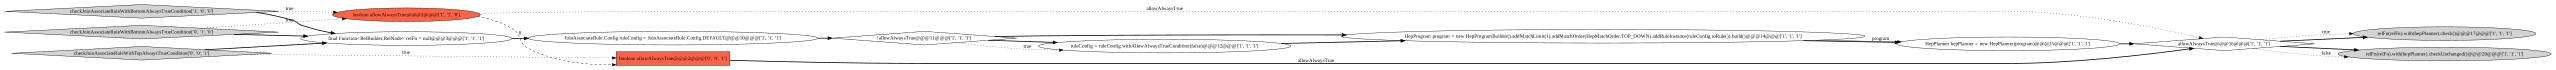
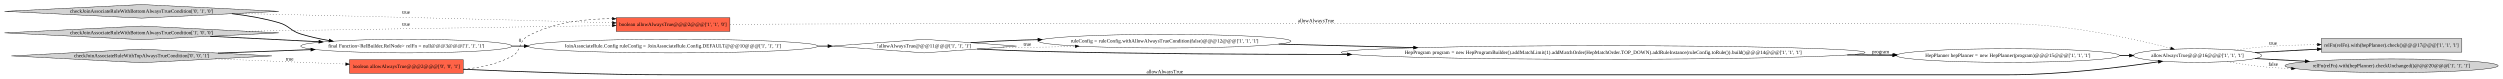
(406, 15) -> (673, 25)
(2445, 34) -> (2392, 45)
(2224, 44) -> (2197, 56)
(539, 53) -> (532, 34)
